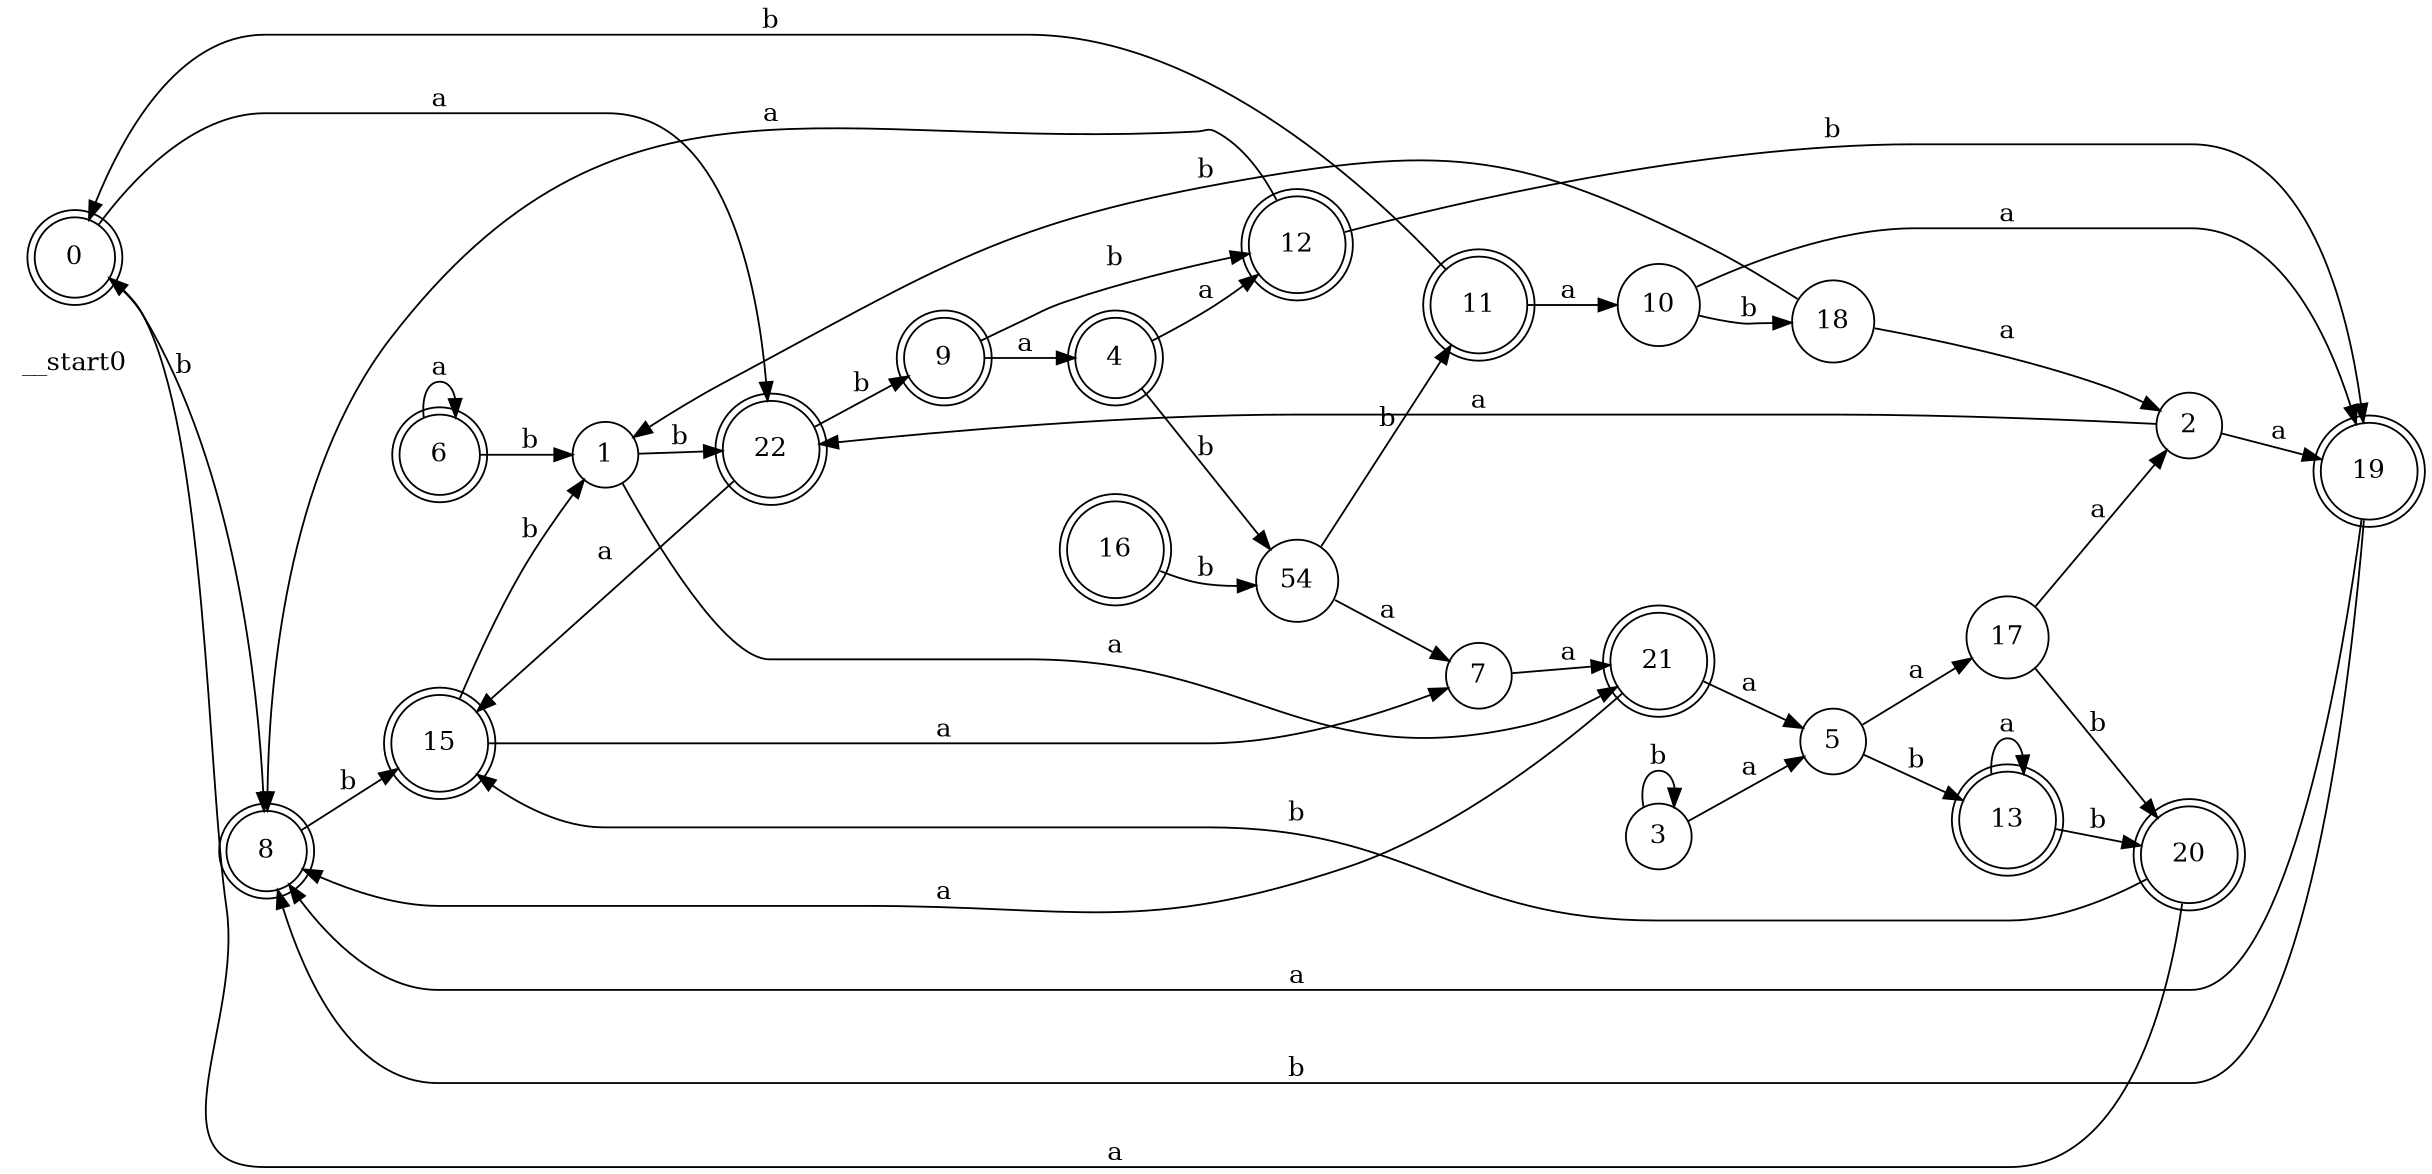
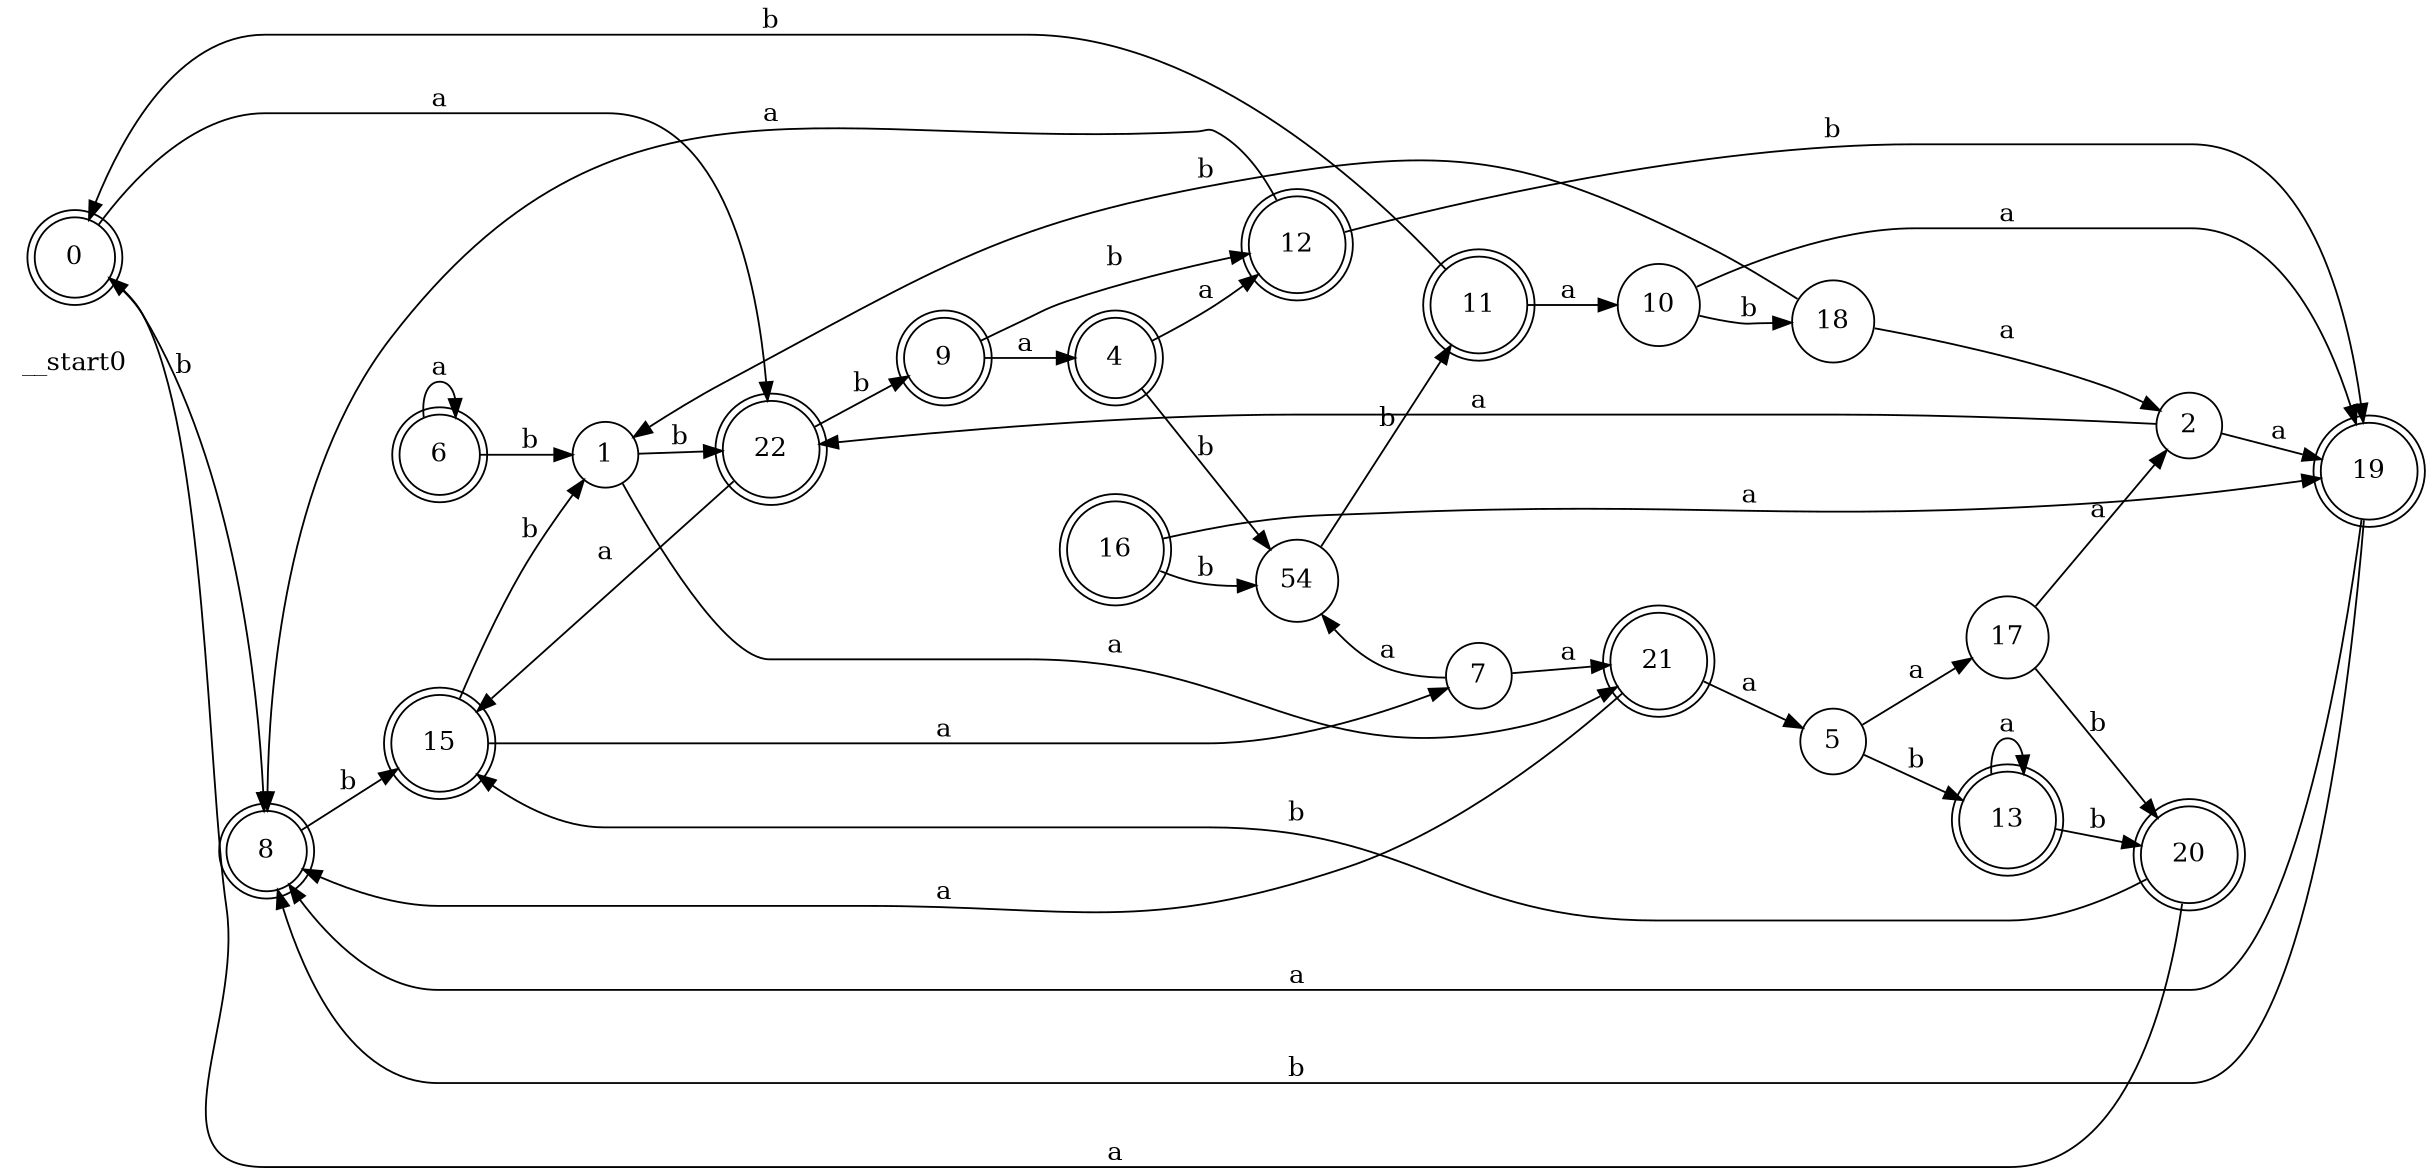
none -> (1732, 511)
(1384, 626) -> (1384, 667)
(1659, 836) -> none
